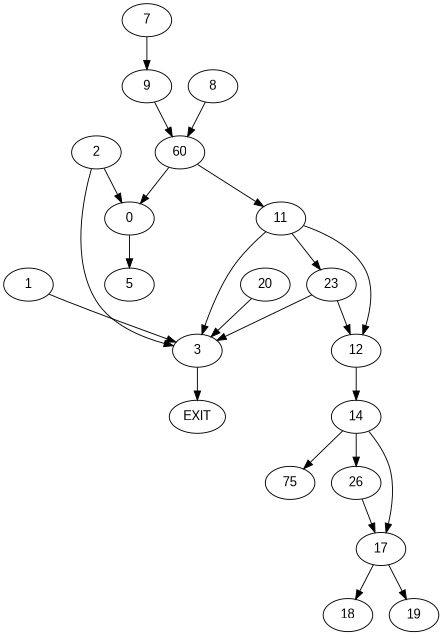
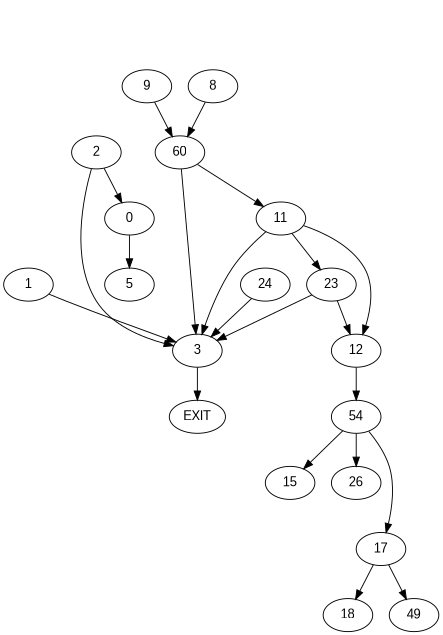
(147, 20) -> none
(158, 182) -> (188, 247)
(265, 285) -> (265, 285)
(356, 417) -> (356, 417)
(290, 483) -> (290, 483)
(367, 511) -> none
(414, 615) -> (414, 615)
